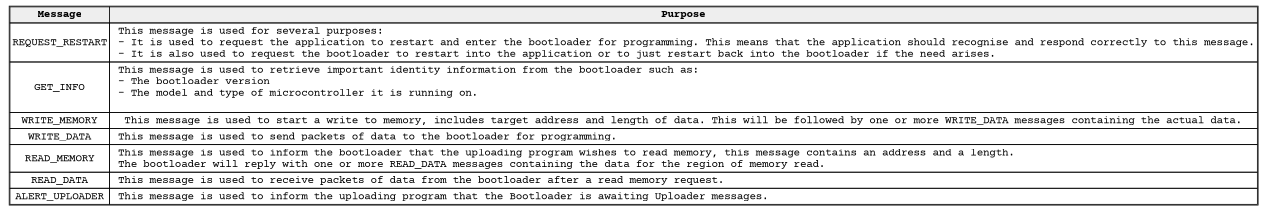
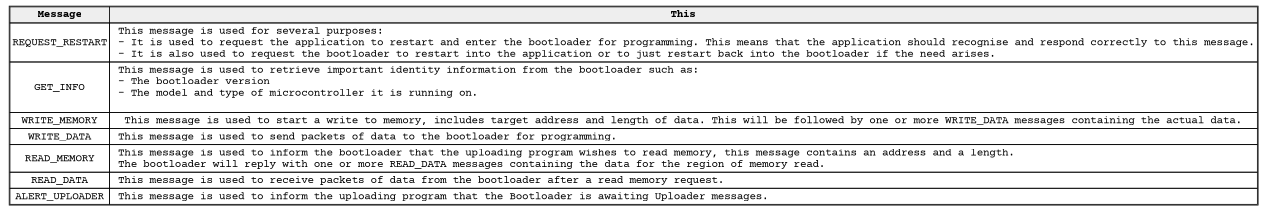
(683, 14) -> (683, 14)
